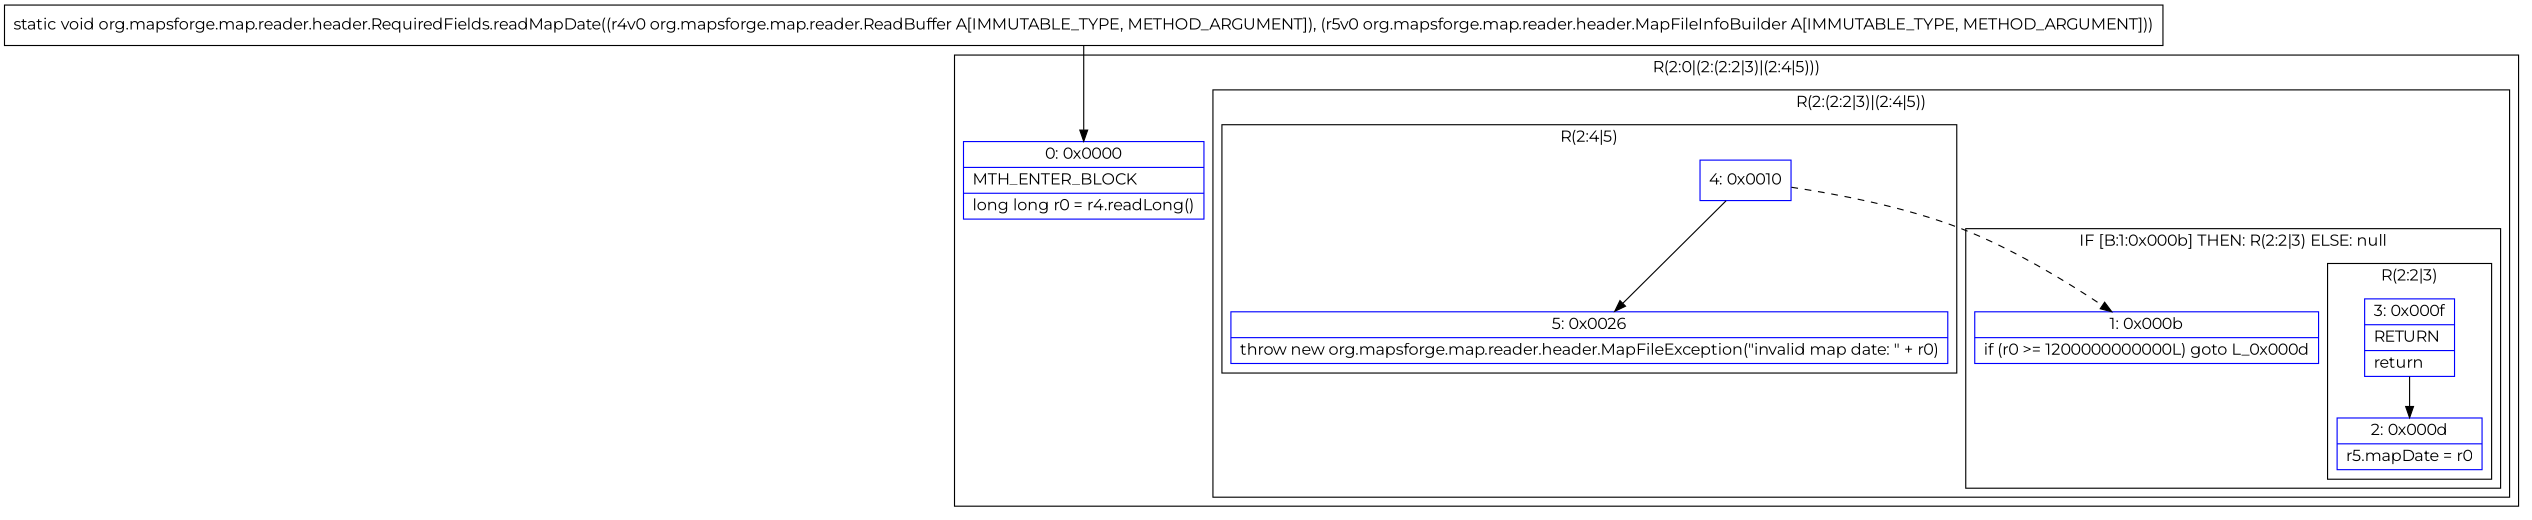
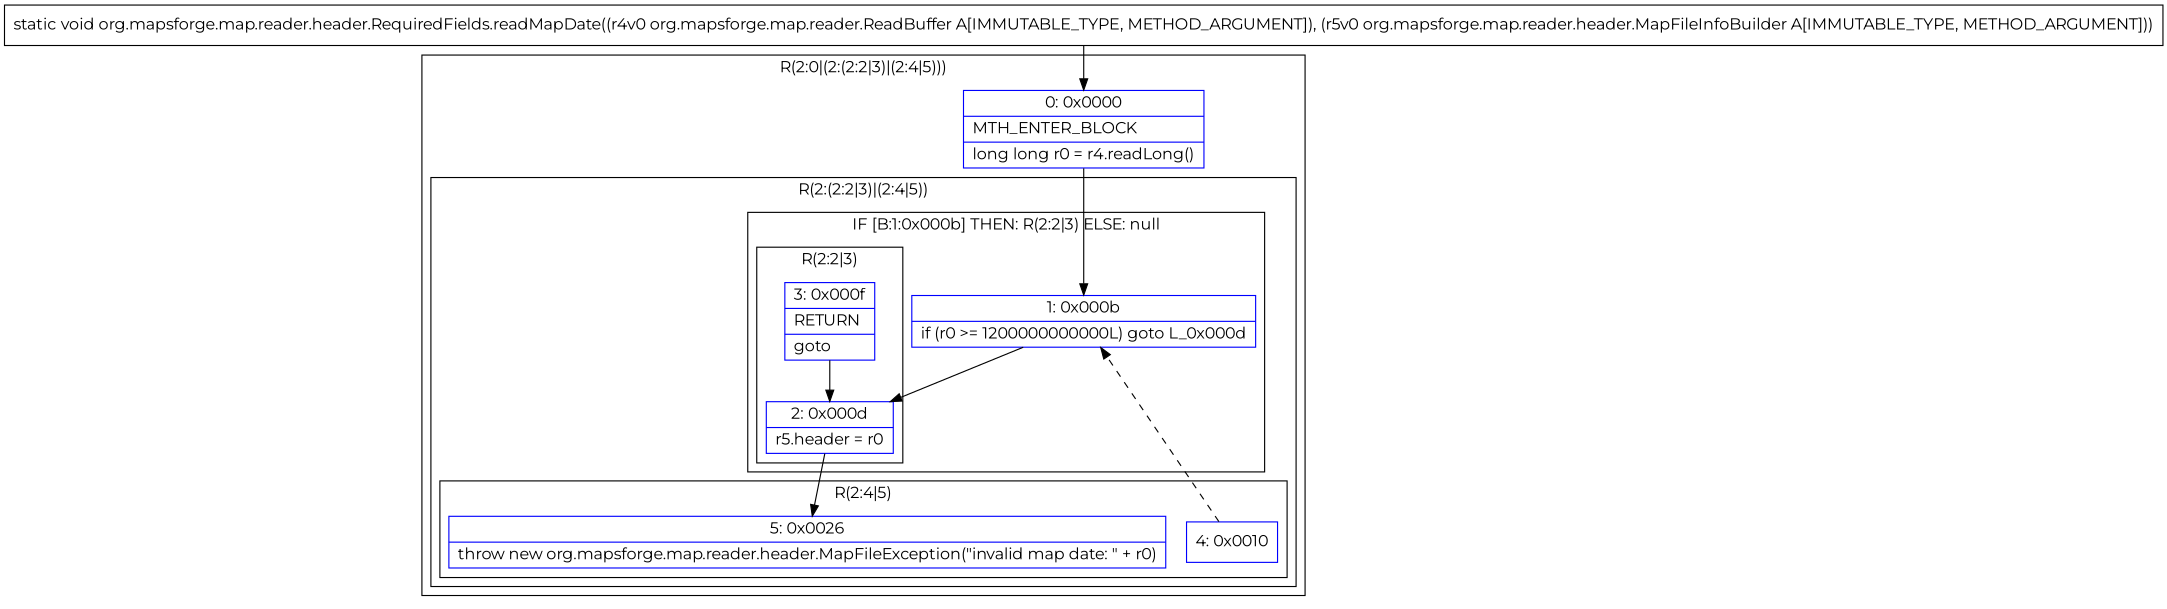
none -> (1084, 226)
(1674, 252) -> (818, 488)
(2399, 363) -> (813, 347)
none -> (962, 372)
(2410, 456) -> (830, 440)
